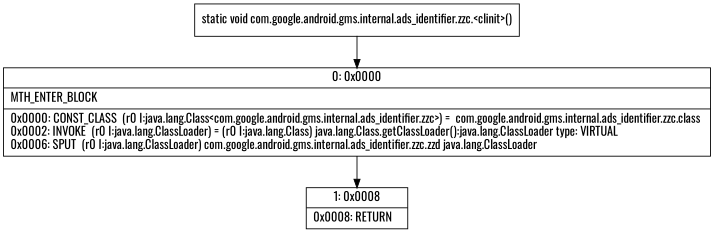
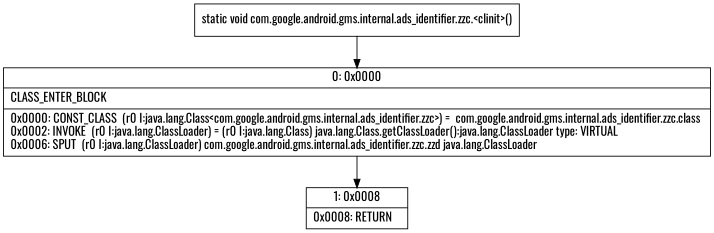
(54, 98) -> (59, 98)
